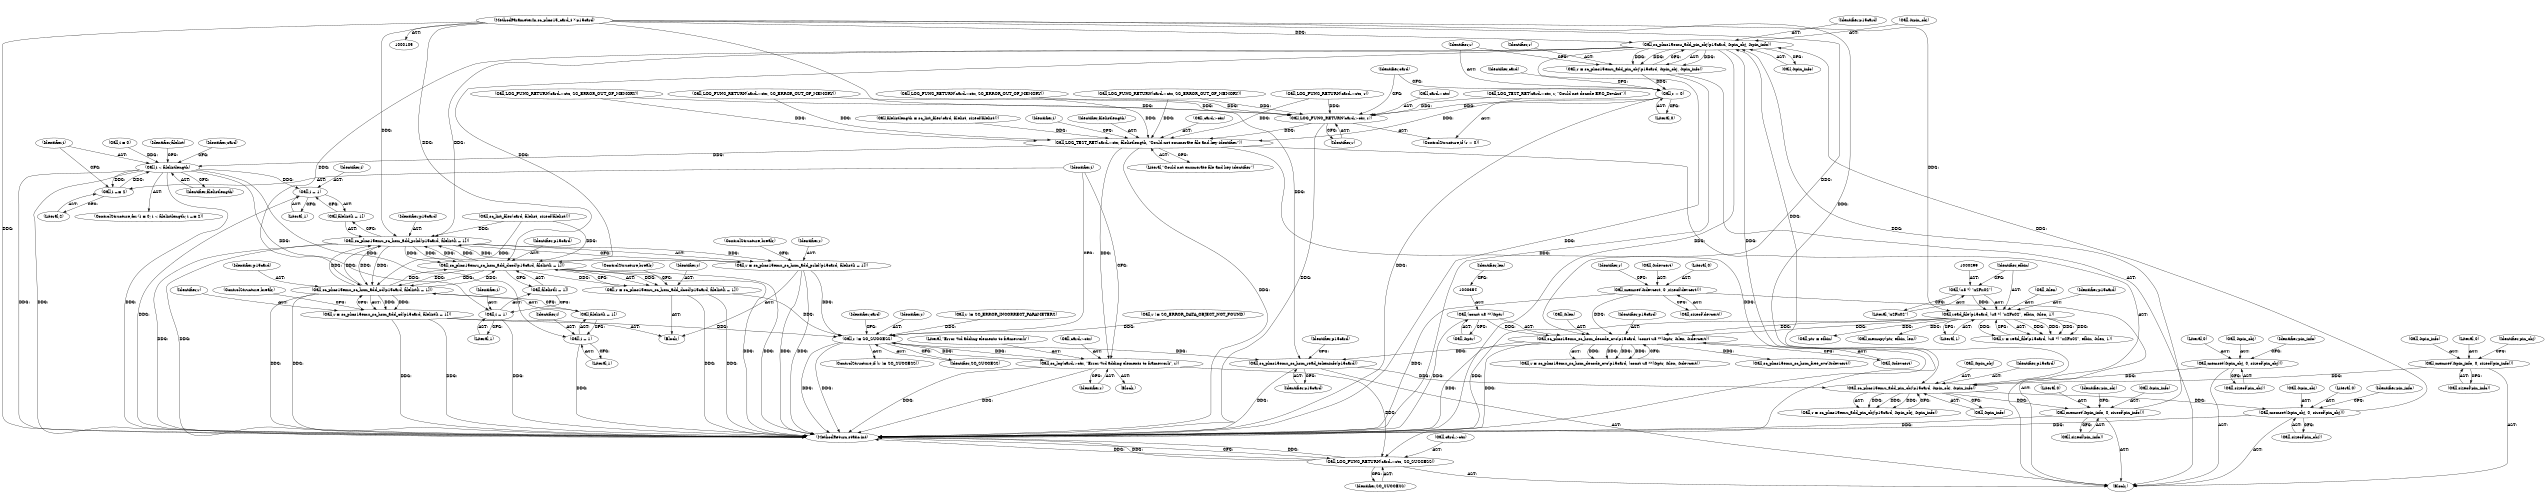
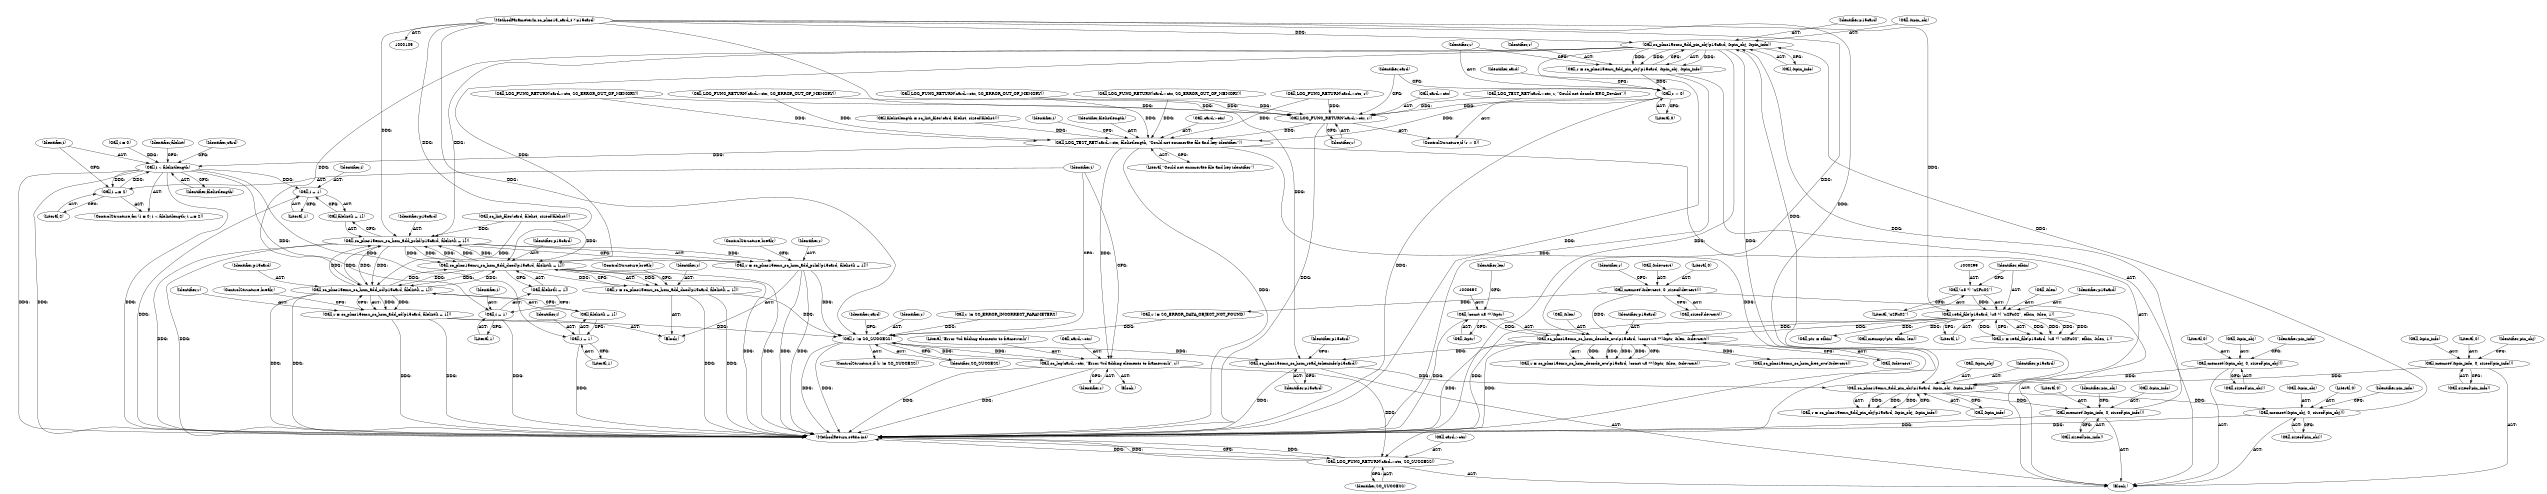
none -> (130, 203)
(1477, 276) -> (1490, 289)
(3, 394) -> (644, 206)
(1383, 422) -> (1438, 302)
